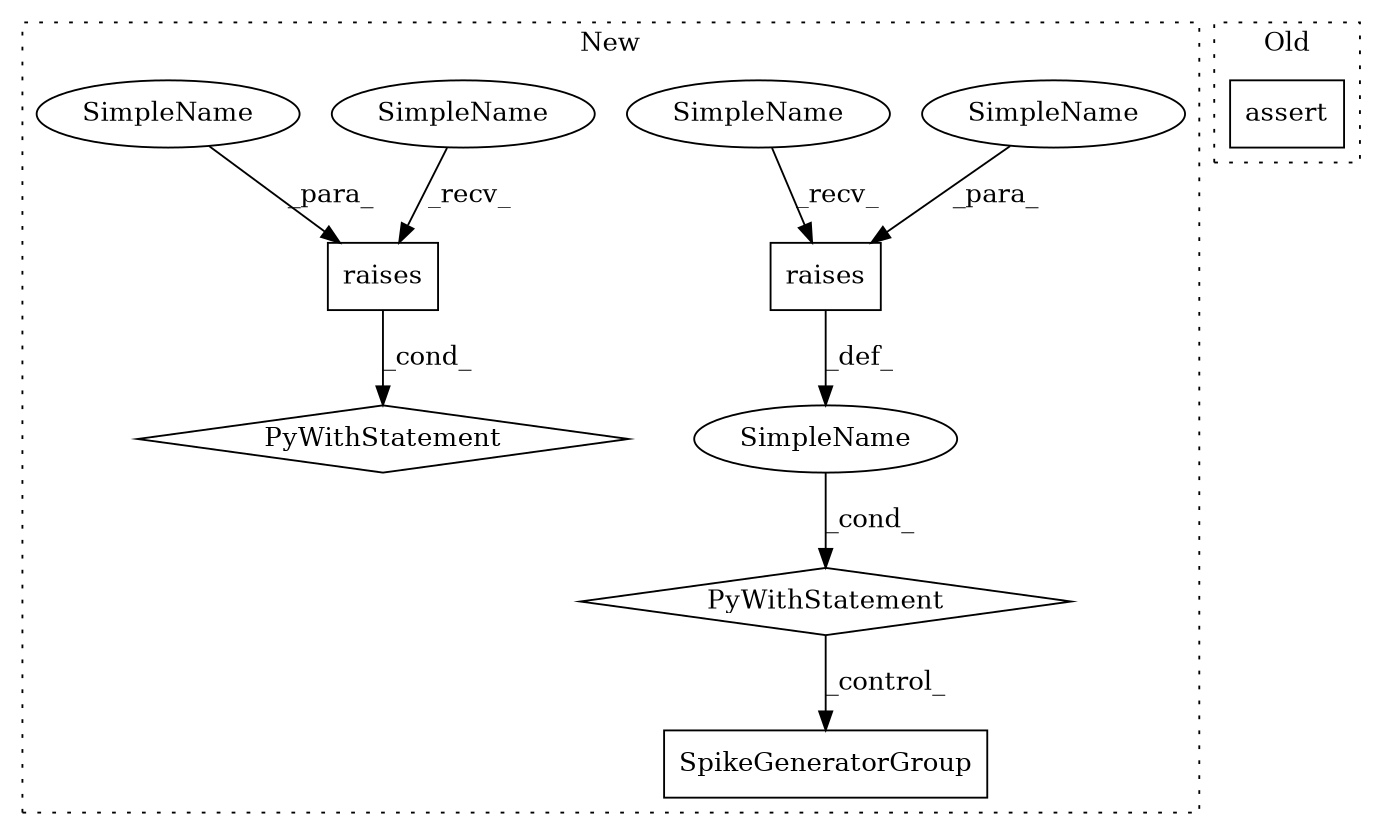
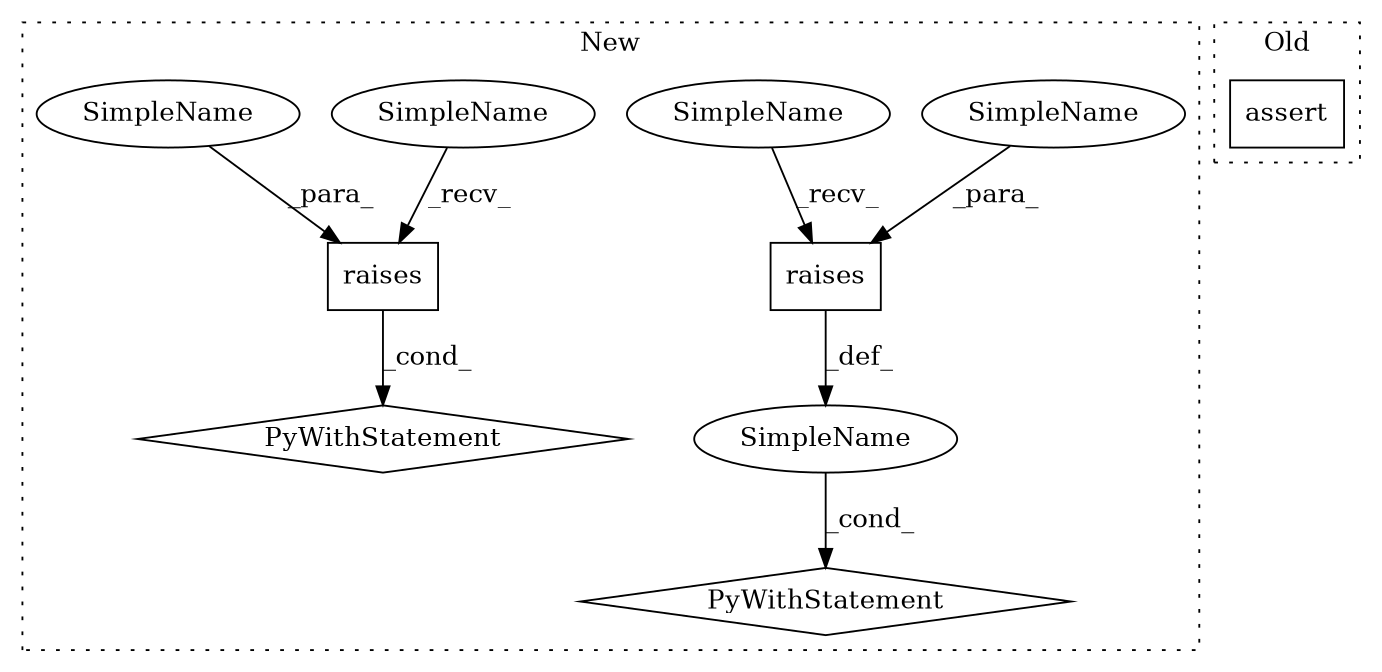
(826, 764) -> none
